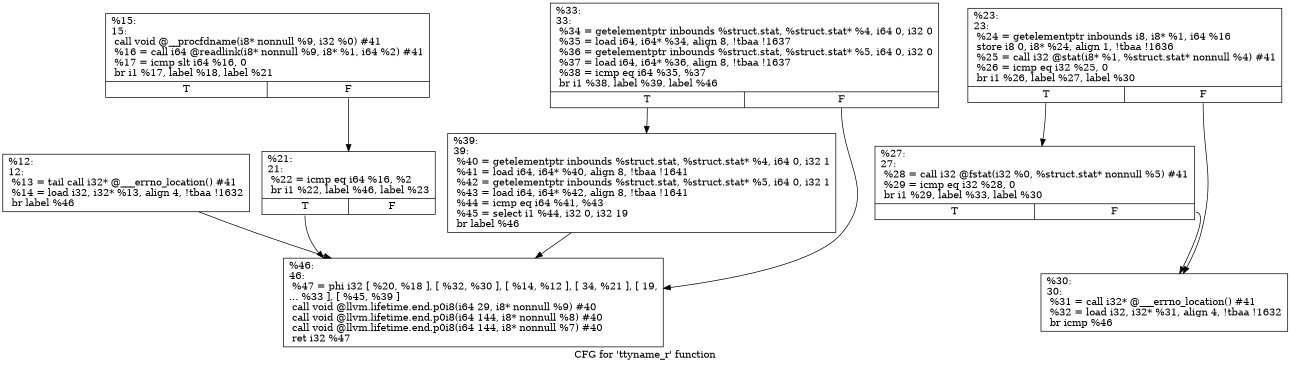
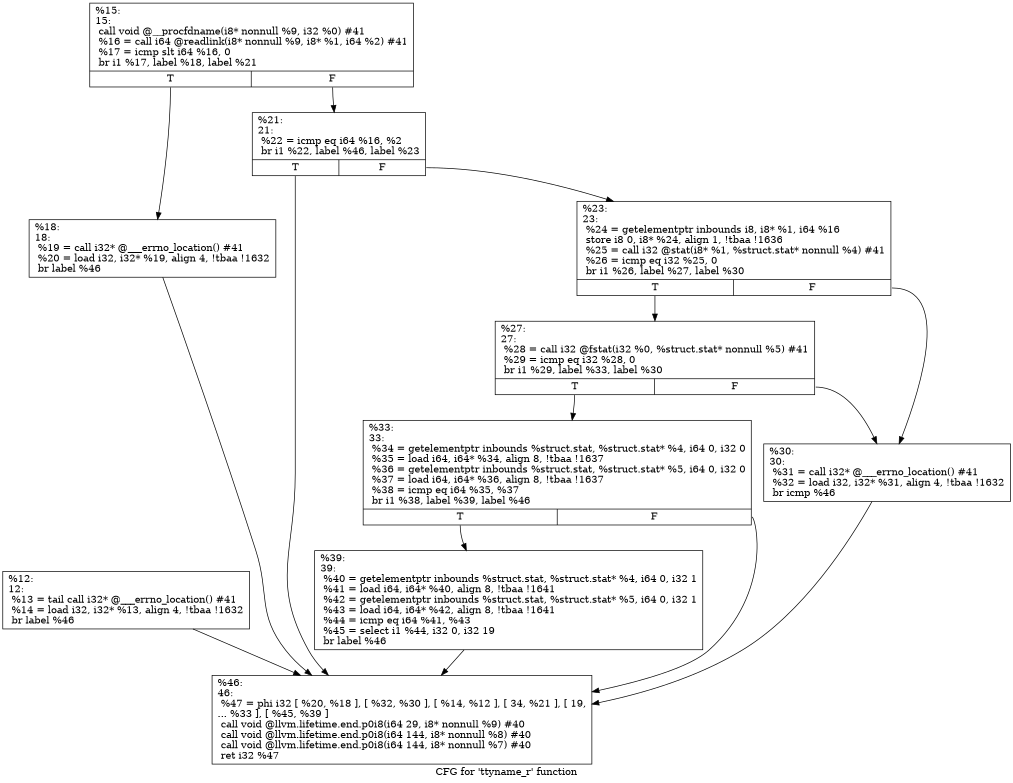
none -> (518, 177)
none -> (152, 248)
none -> (574, 404)
none -> (761, 637)
